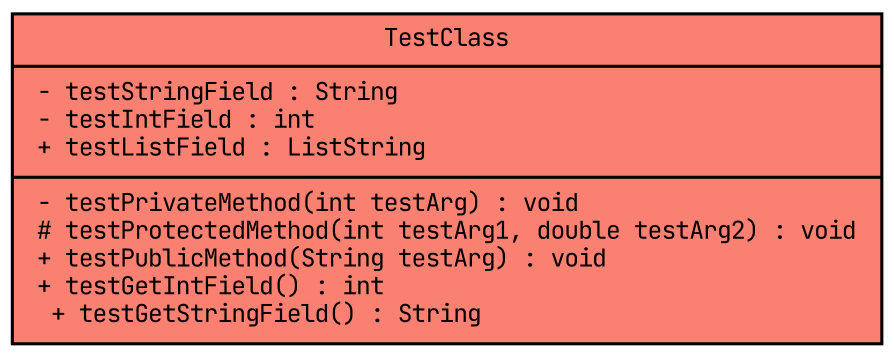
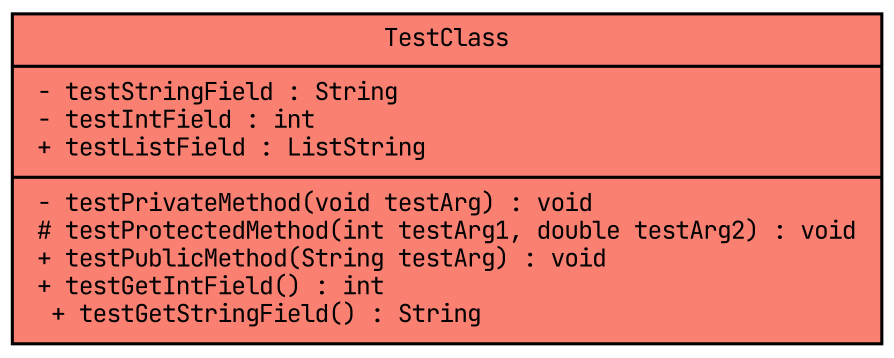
(308, 204) -> (316, 204)
